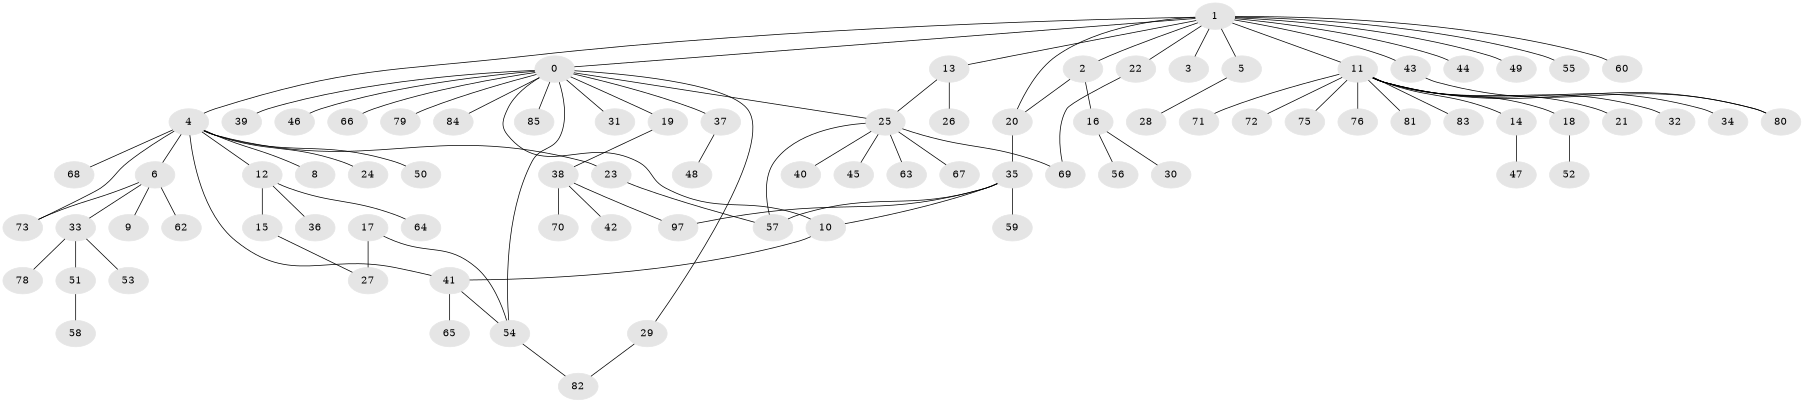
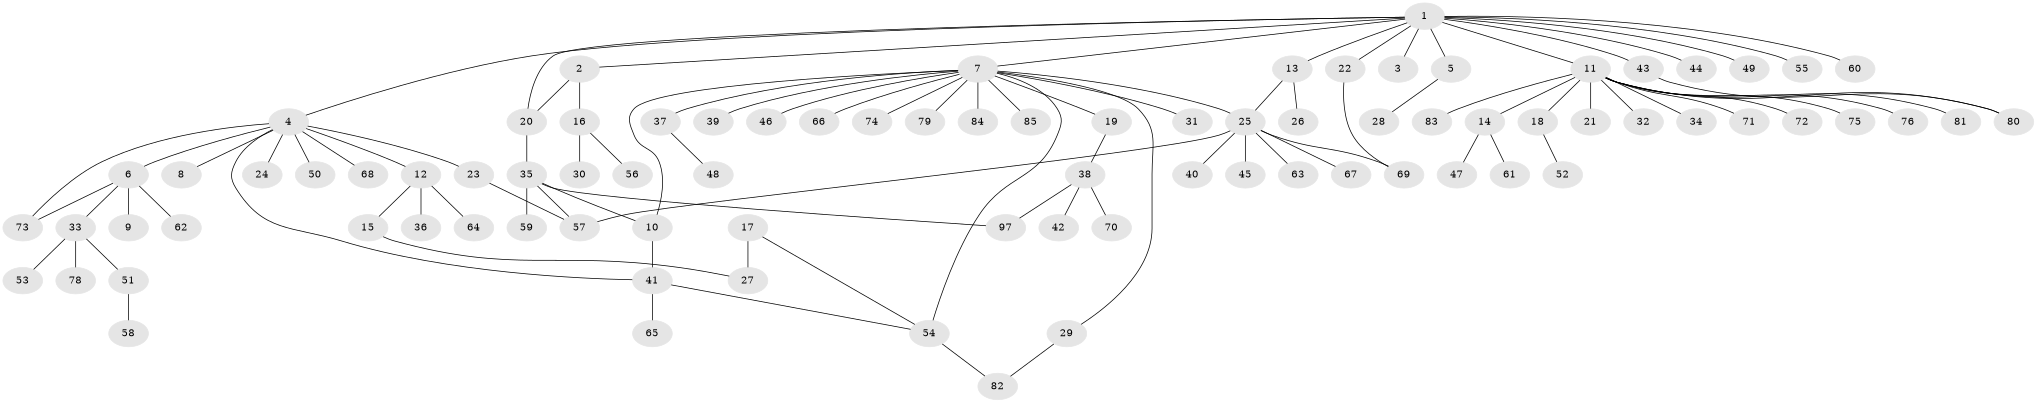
(555, 69) -> (978, 69)
none -> (872, 122)
none -> (1510, 175)
